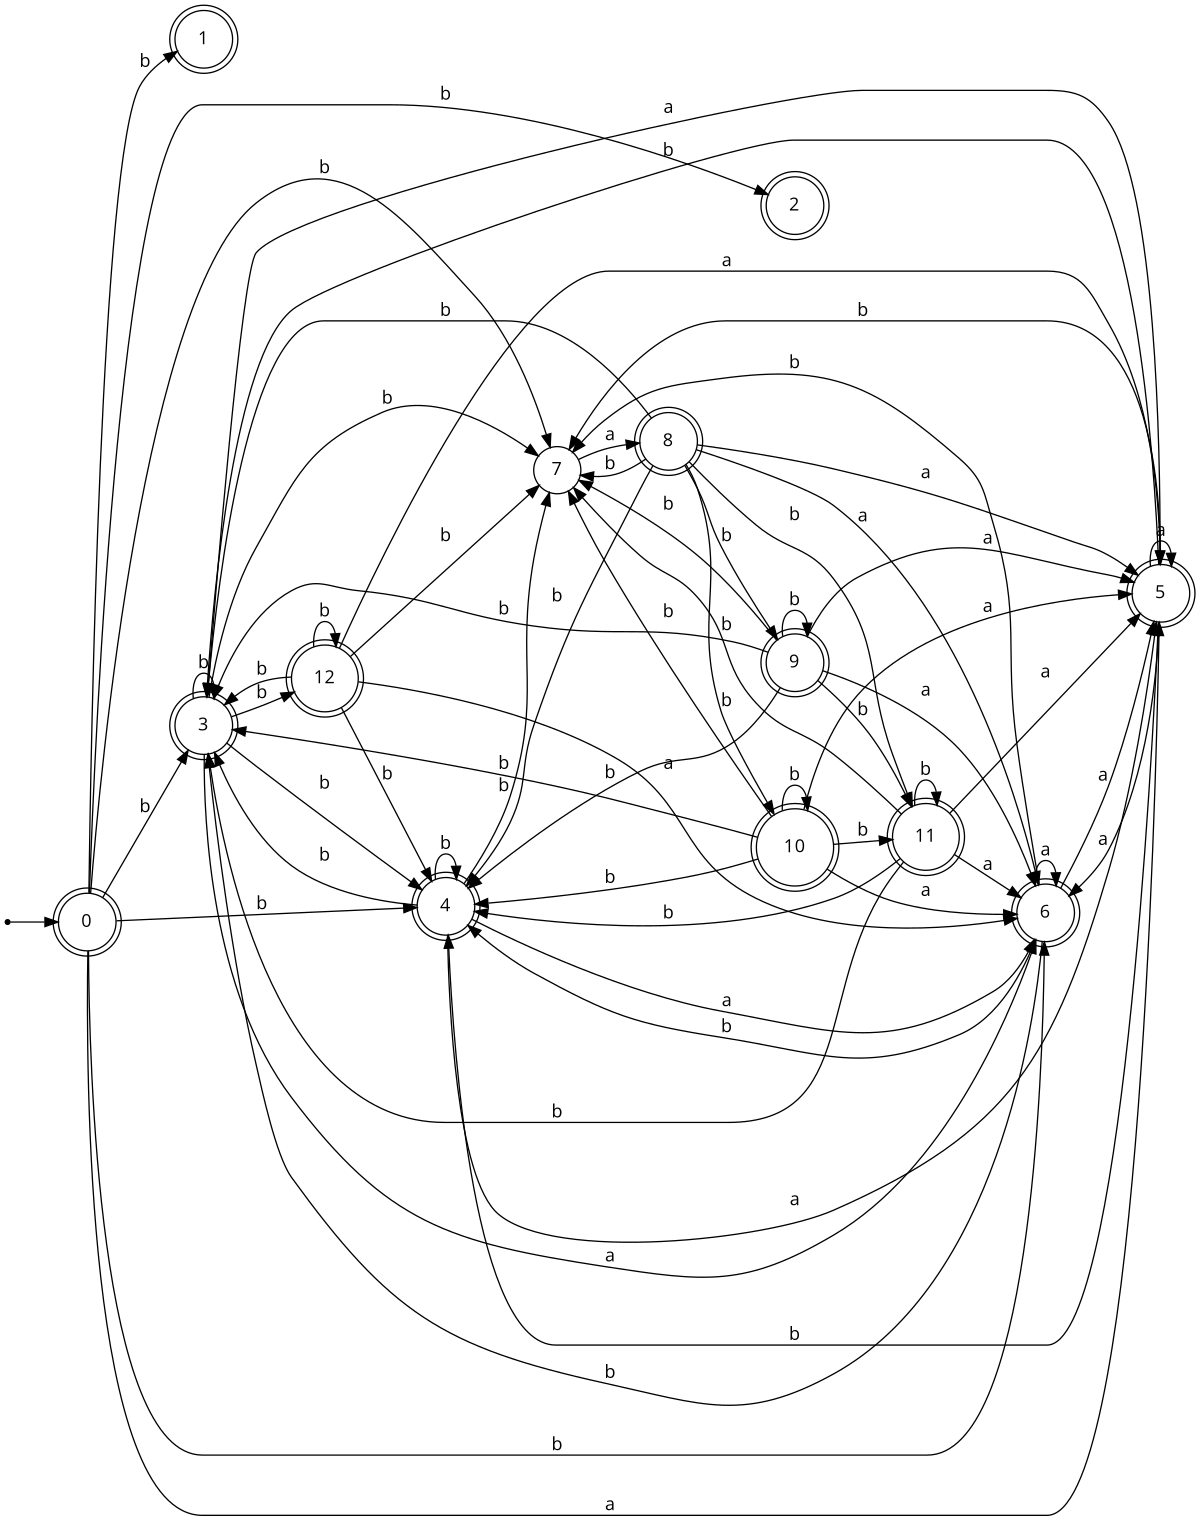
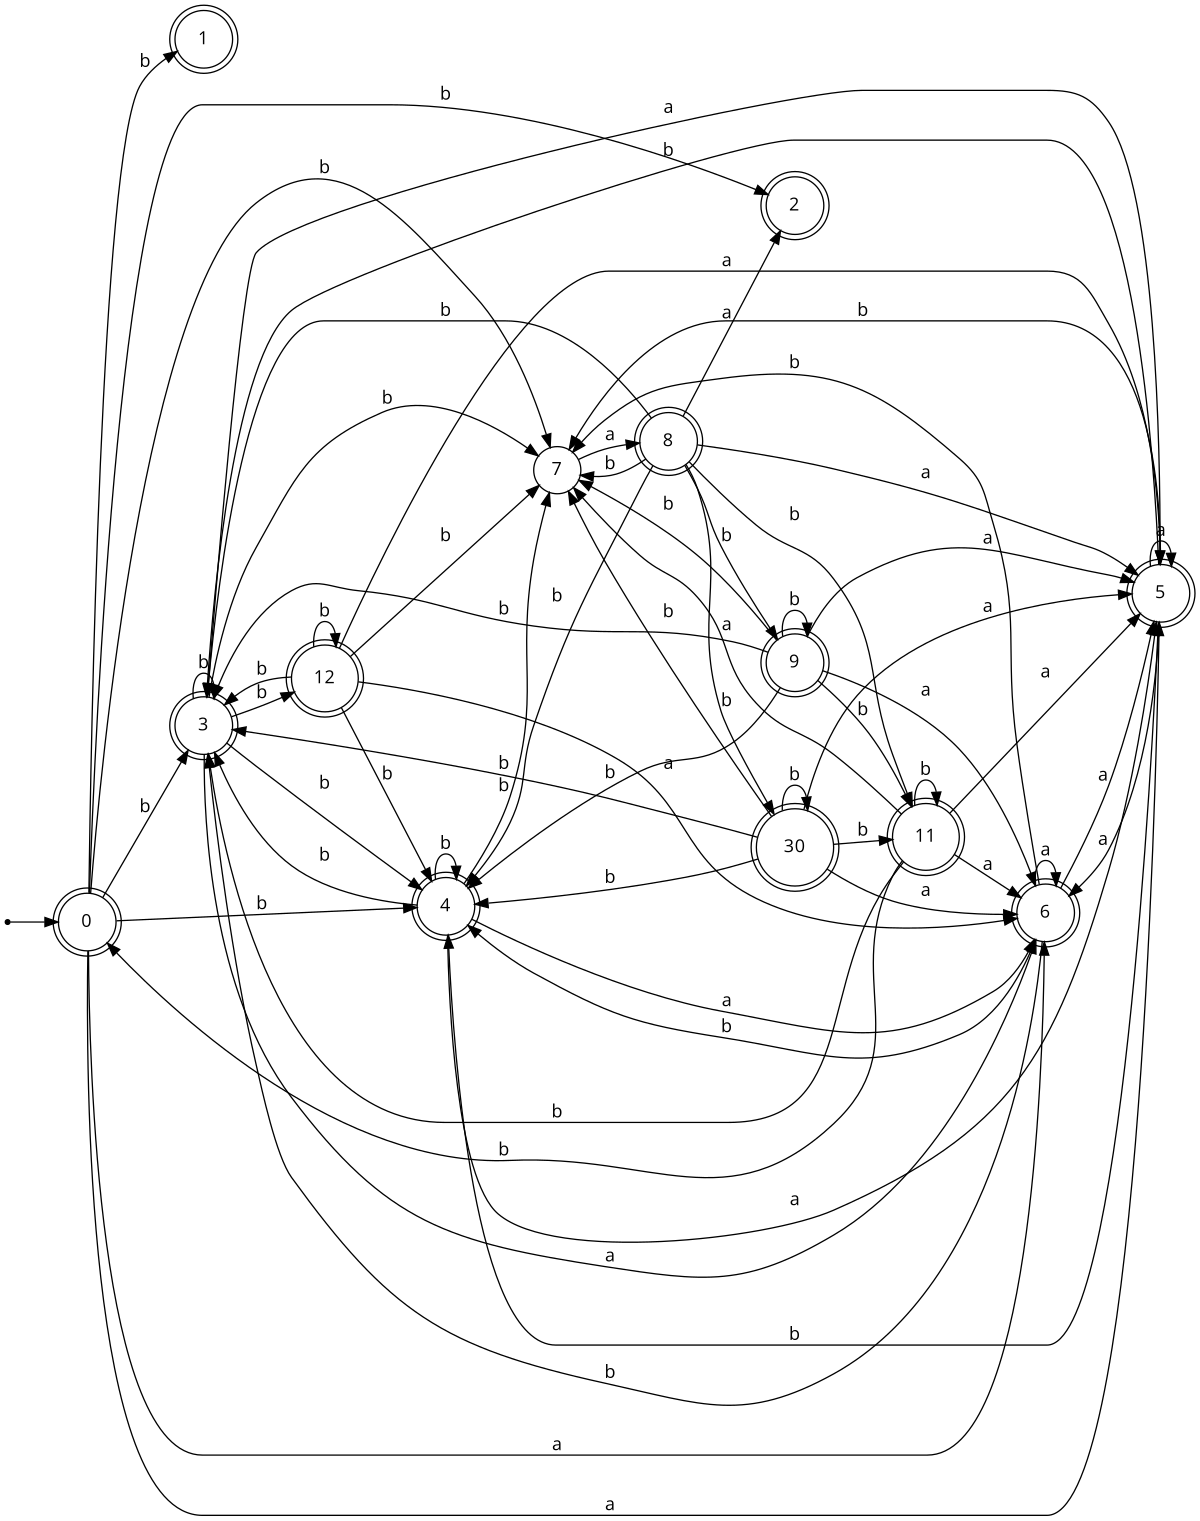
(925, 608) -> (729, 329)
(727, 625) -> (727, 625)
(795, 847) -> (795, 847)
(701, 924) -> (591, 1164)
(557, 1445) -> (557, 1445)
